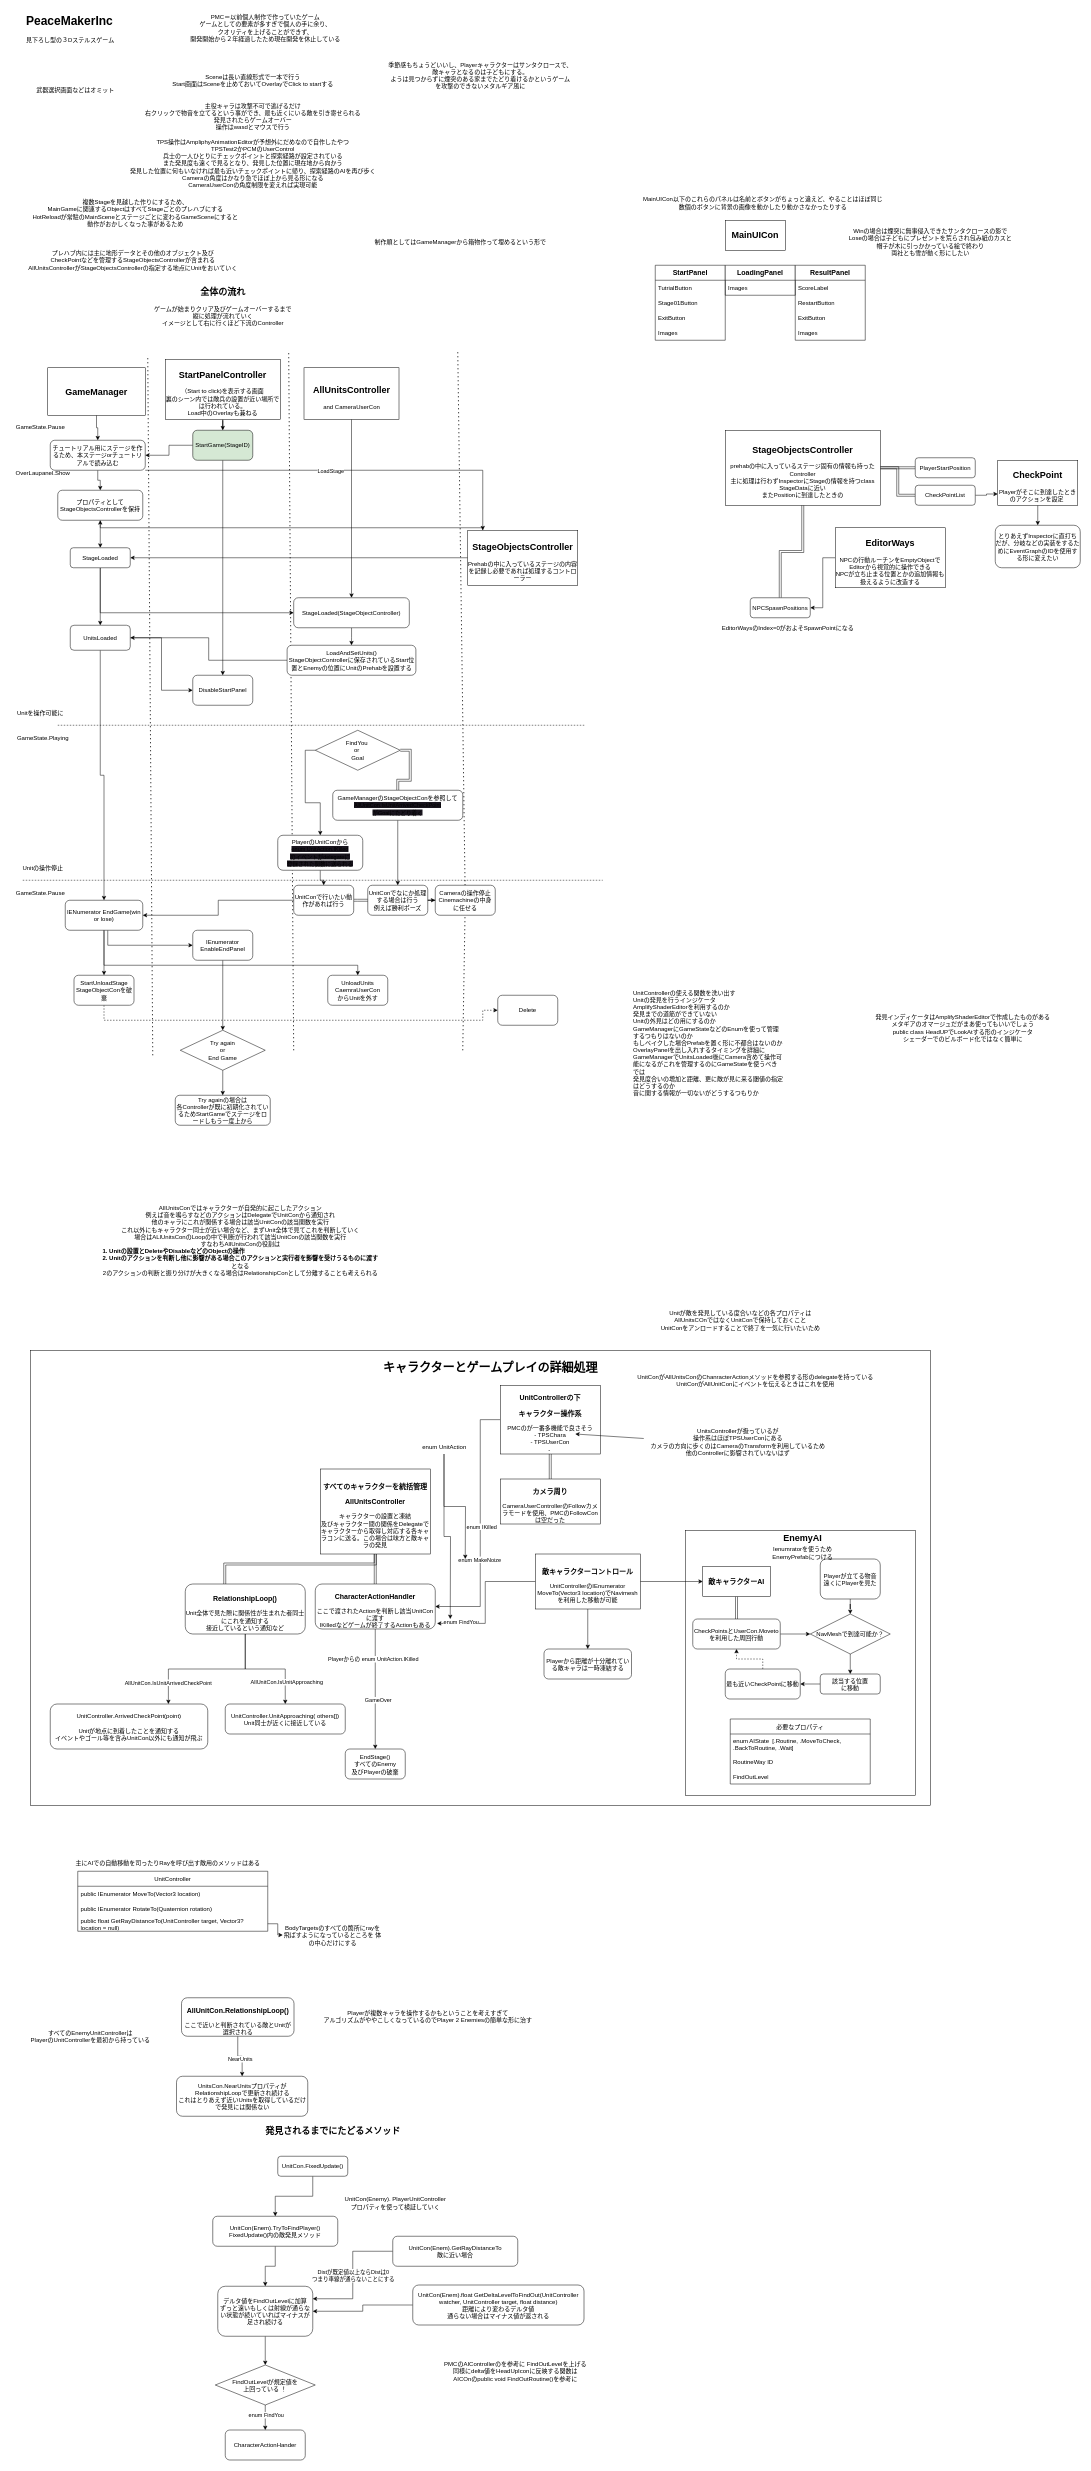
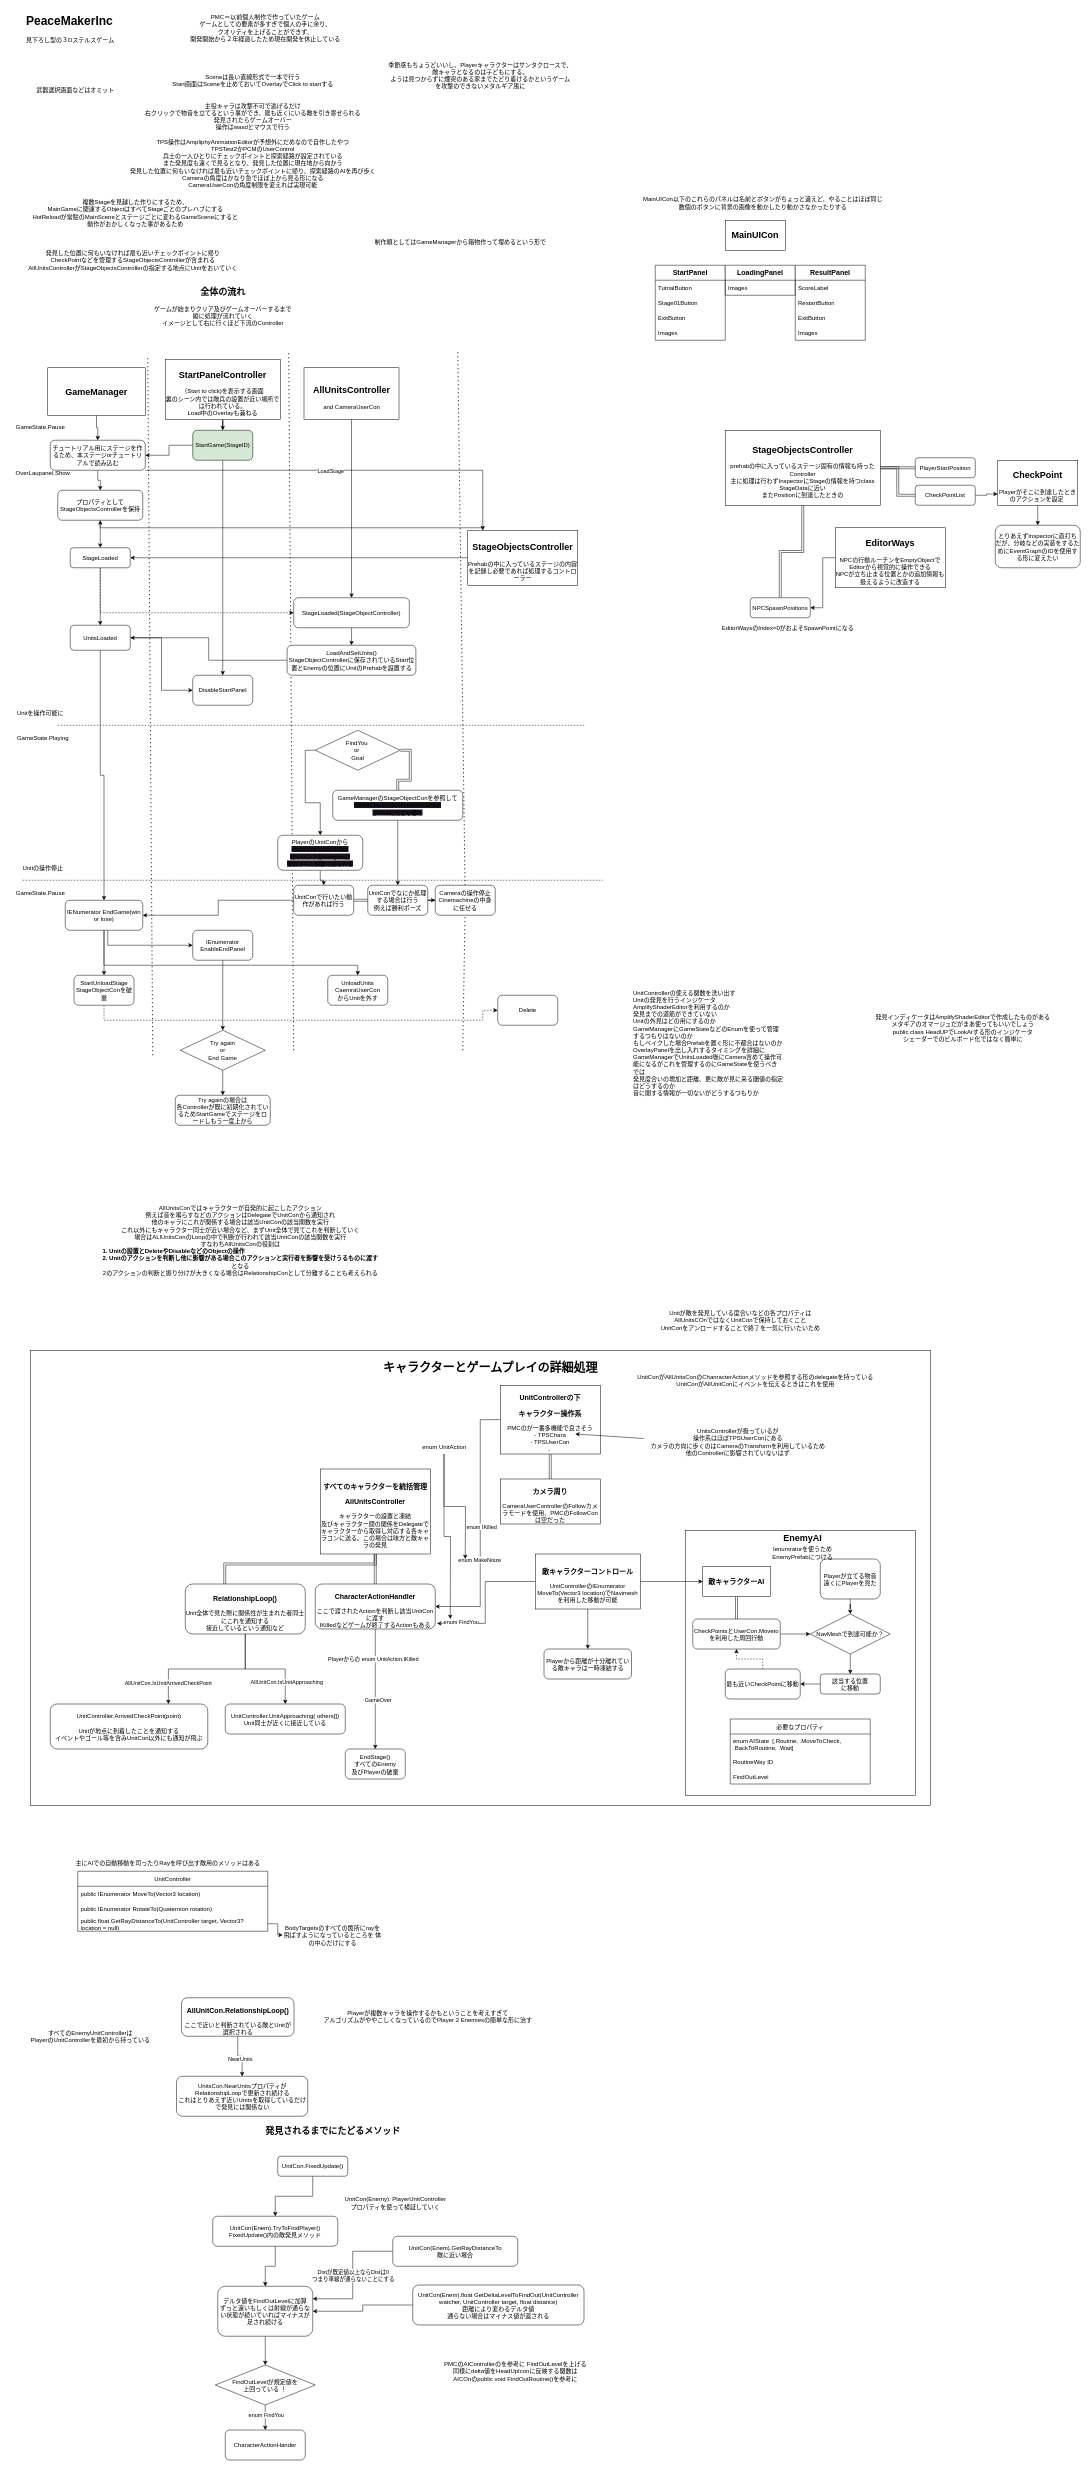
(930, 242) -> none
(133, 260) -> (133, 260)
(194, 613) -> (194, 613)
